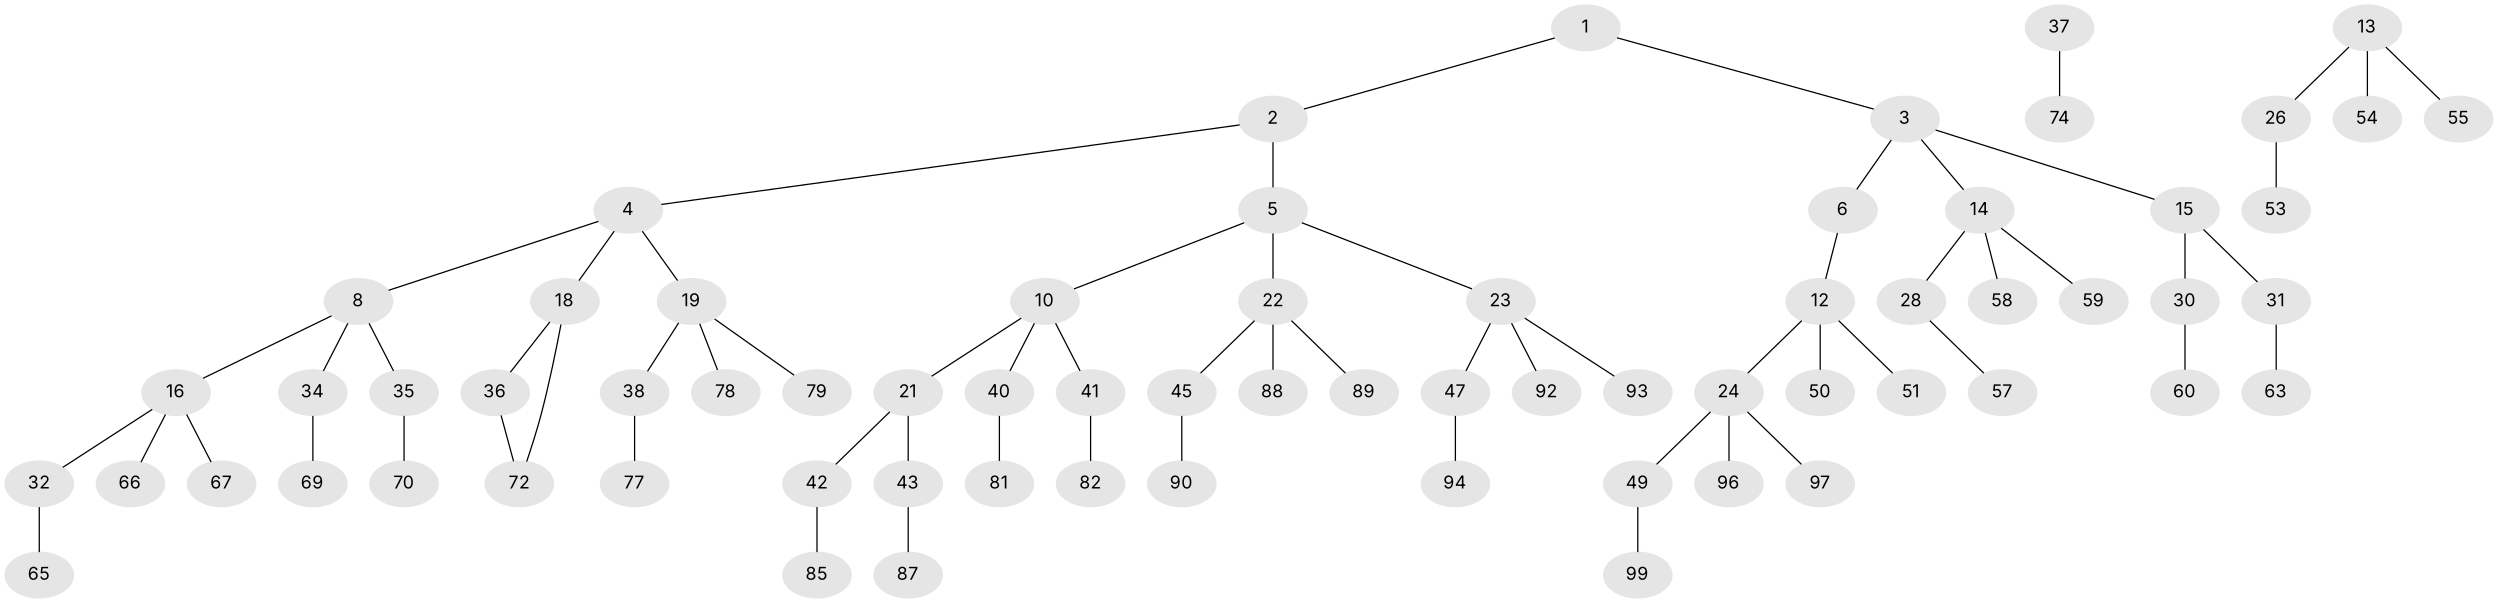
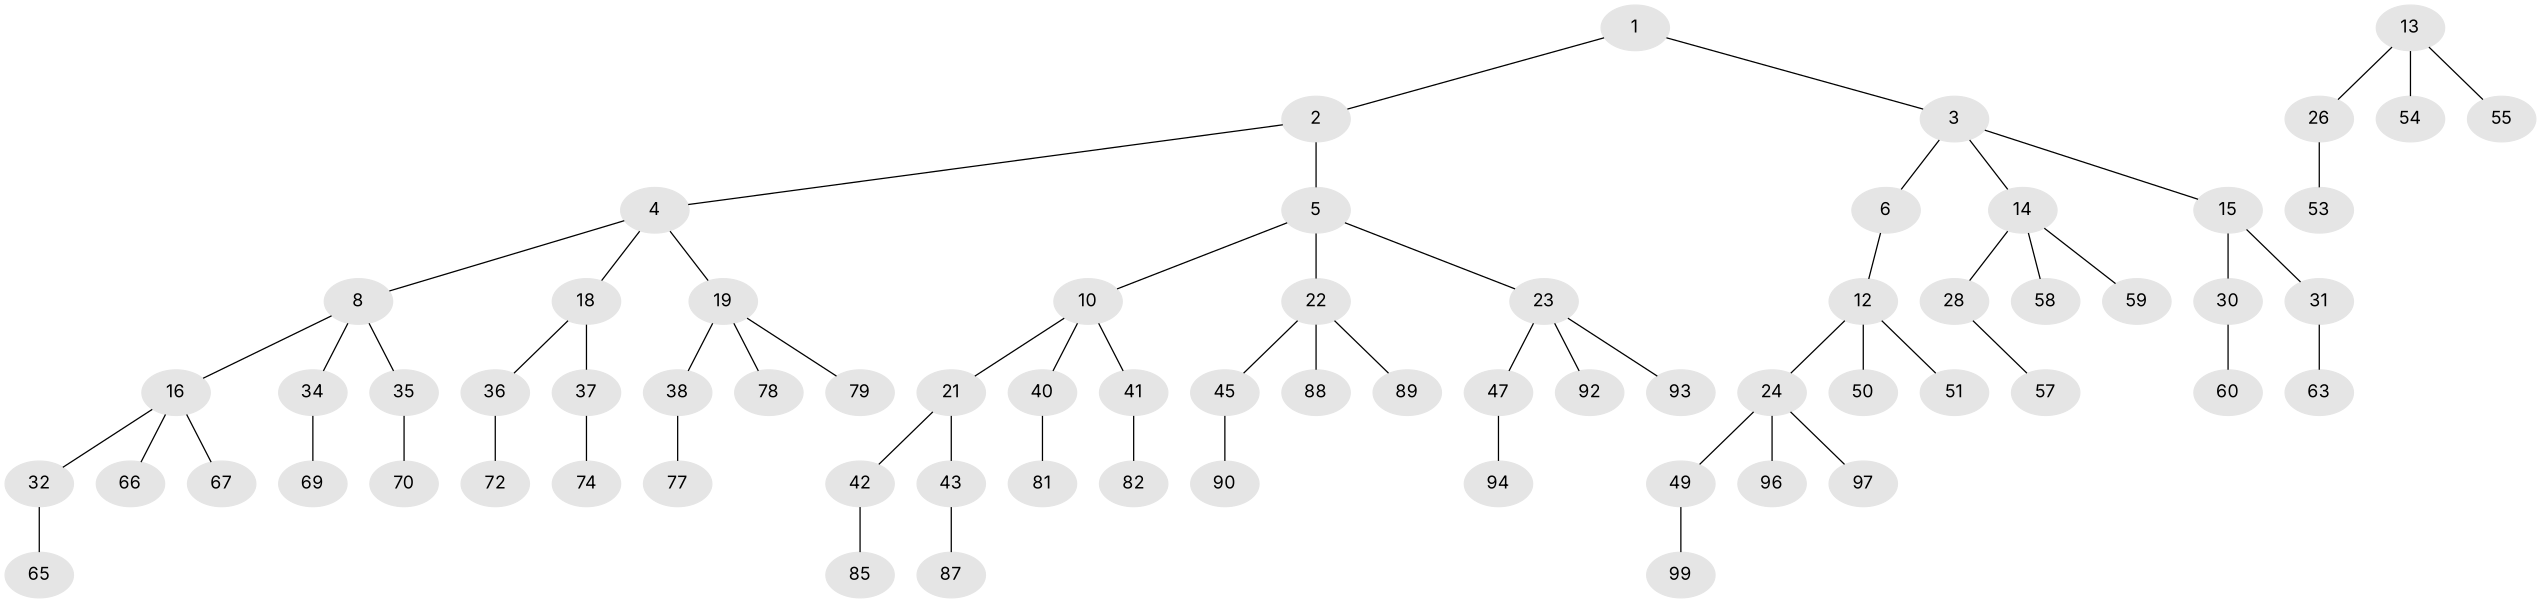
(546, 394) -> (586, 347)
